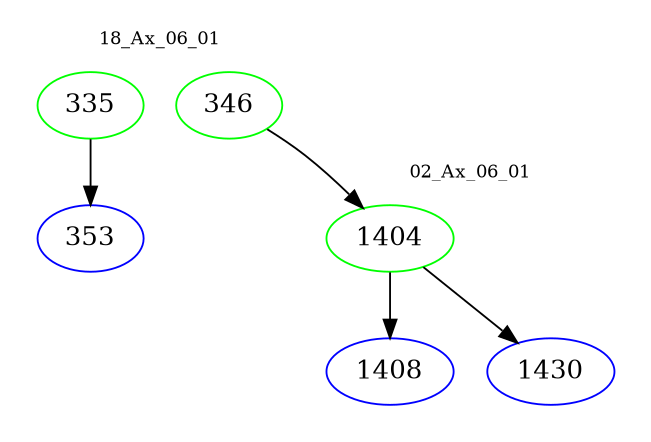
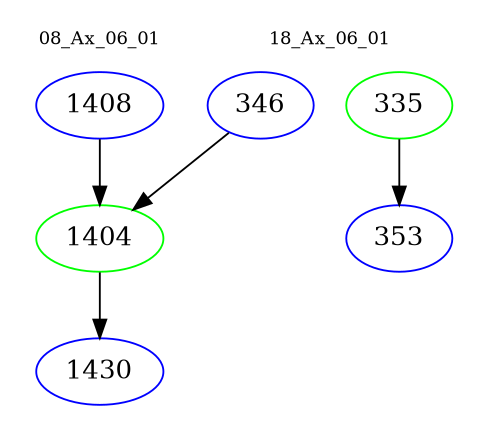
(229, 105) -> (261, 105)
(470, 173) -> (100, 40)
(390, 296) -> (100, 163)
